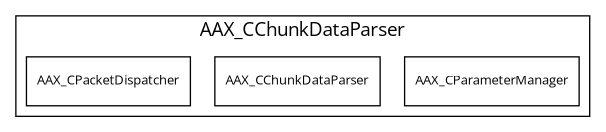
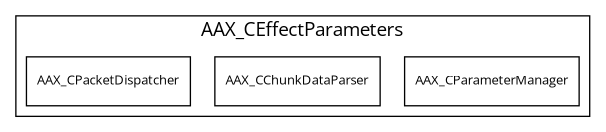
(303, 31) -> (303, 31)
